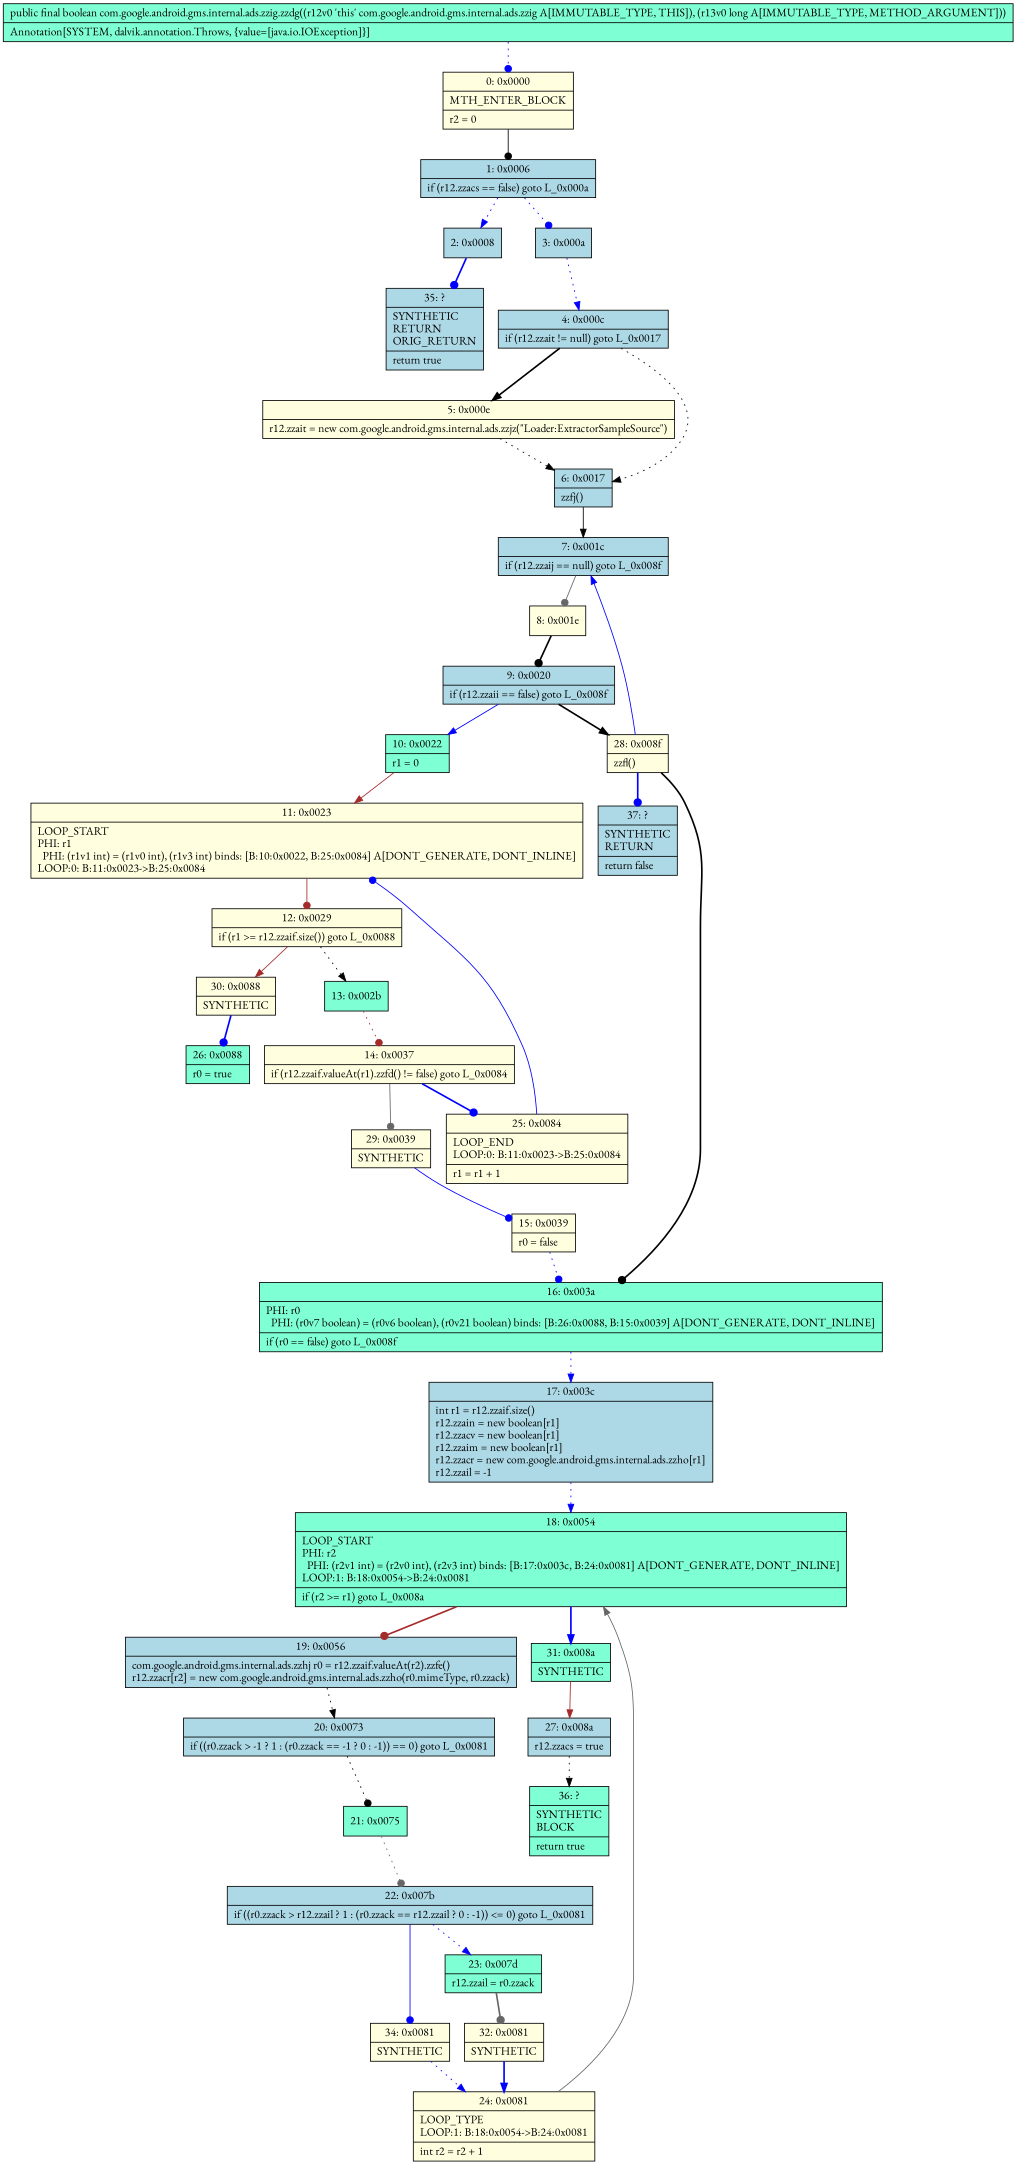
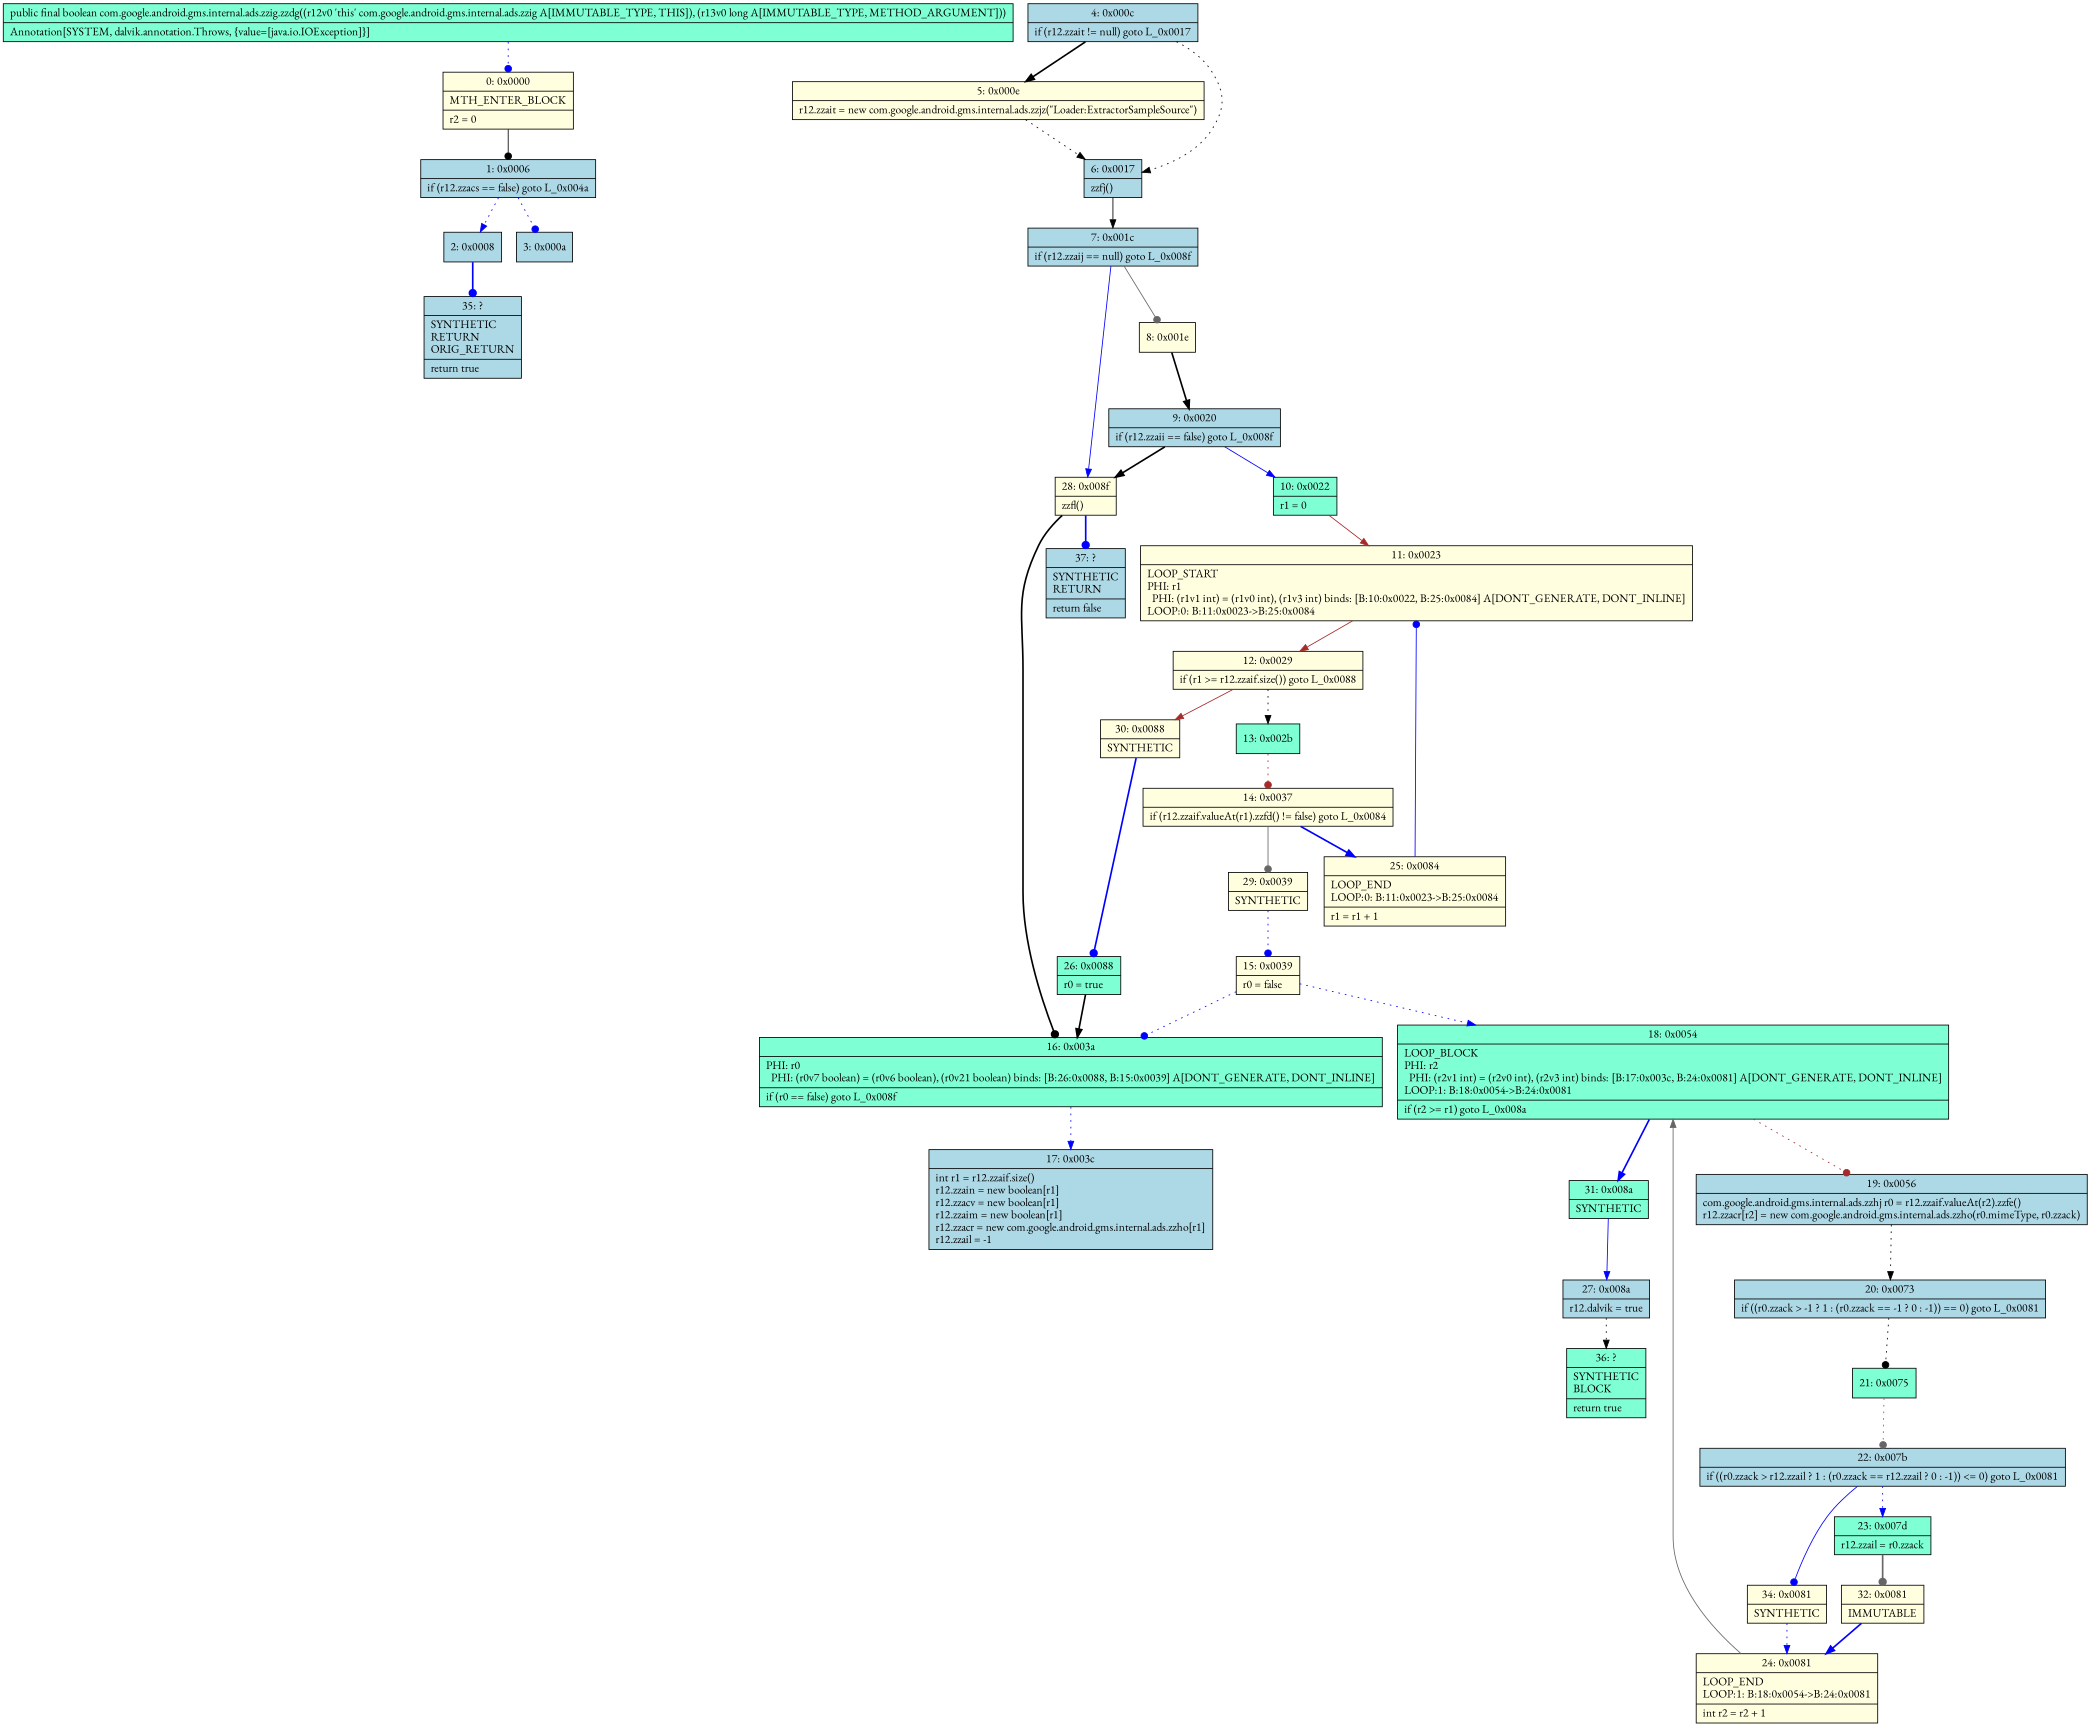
(508, 188) -> (508, 188)
(572, 280) -> none
(546, 648) -> (1179, 377)
(620, 658) -> (1100, 367)
(307, 890) -> (1330, 634)
none -> (1082, 1012)
(446, 1097) -> (1324, 839)
(459, 1195) -> (1268, 930)
(571, 1493) -> (1384, 1003)
(338, 1541) -> (1442, 1053)
(422, 1621) -> (1799, 1145)
(570, 1696) -> (1608, 1245)
(569, 1746) -> (1606, 1308)
(504, 2051) -> (1883, 1613)
(452, 2120) -> (1733, 1682)
